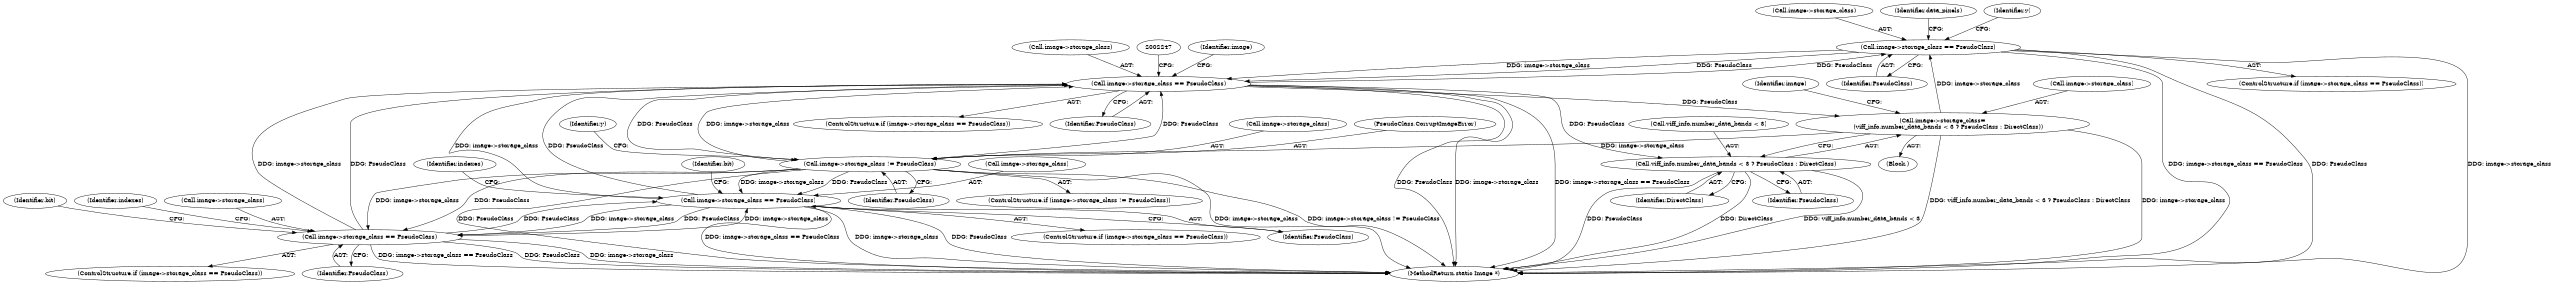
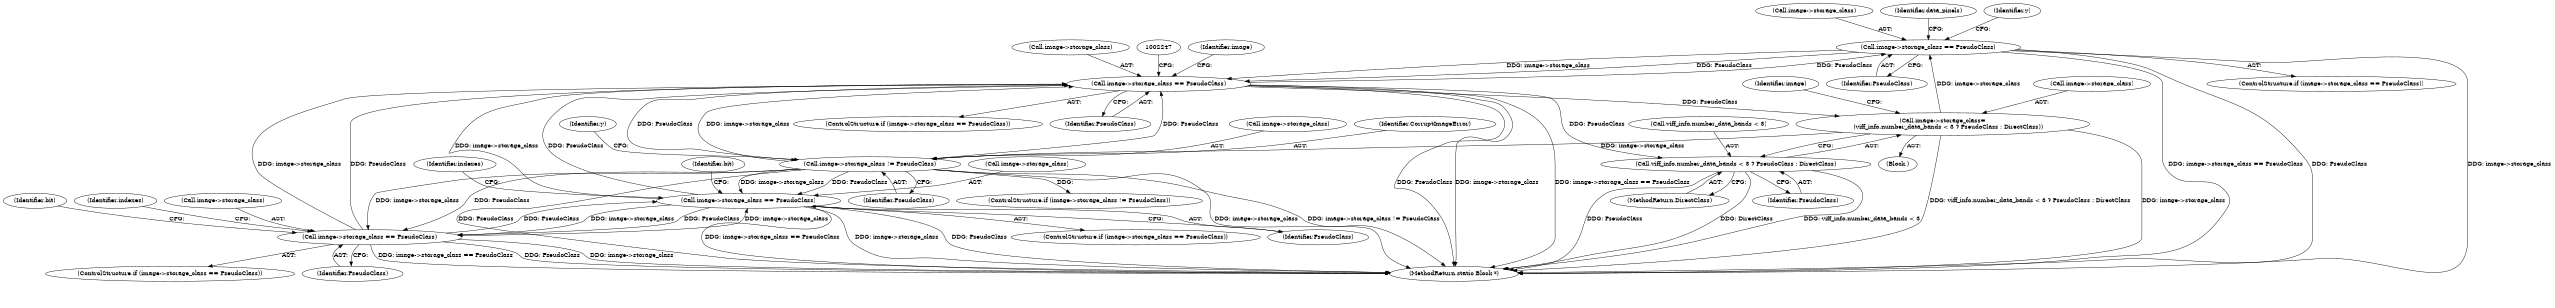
(1159, 47) -> (1159, 47)
(1425, 124) -> (1425, 124)
(1066, 183) -> (1066, 183)
(1670, 201) -> (1670, 201)
(1454, 274) -> (1454, 274)
